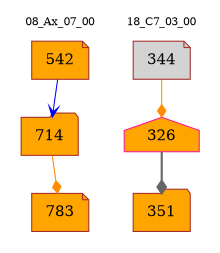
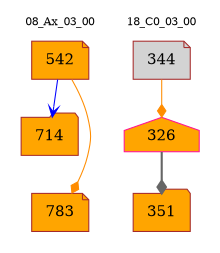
(60, 23) -> (60, 23)
(162, 23) -> (162, 23)
(54, 168) -> (90, 130)
